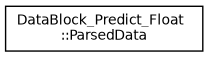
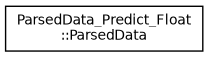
(104, 29) -> (104, 29)
